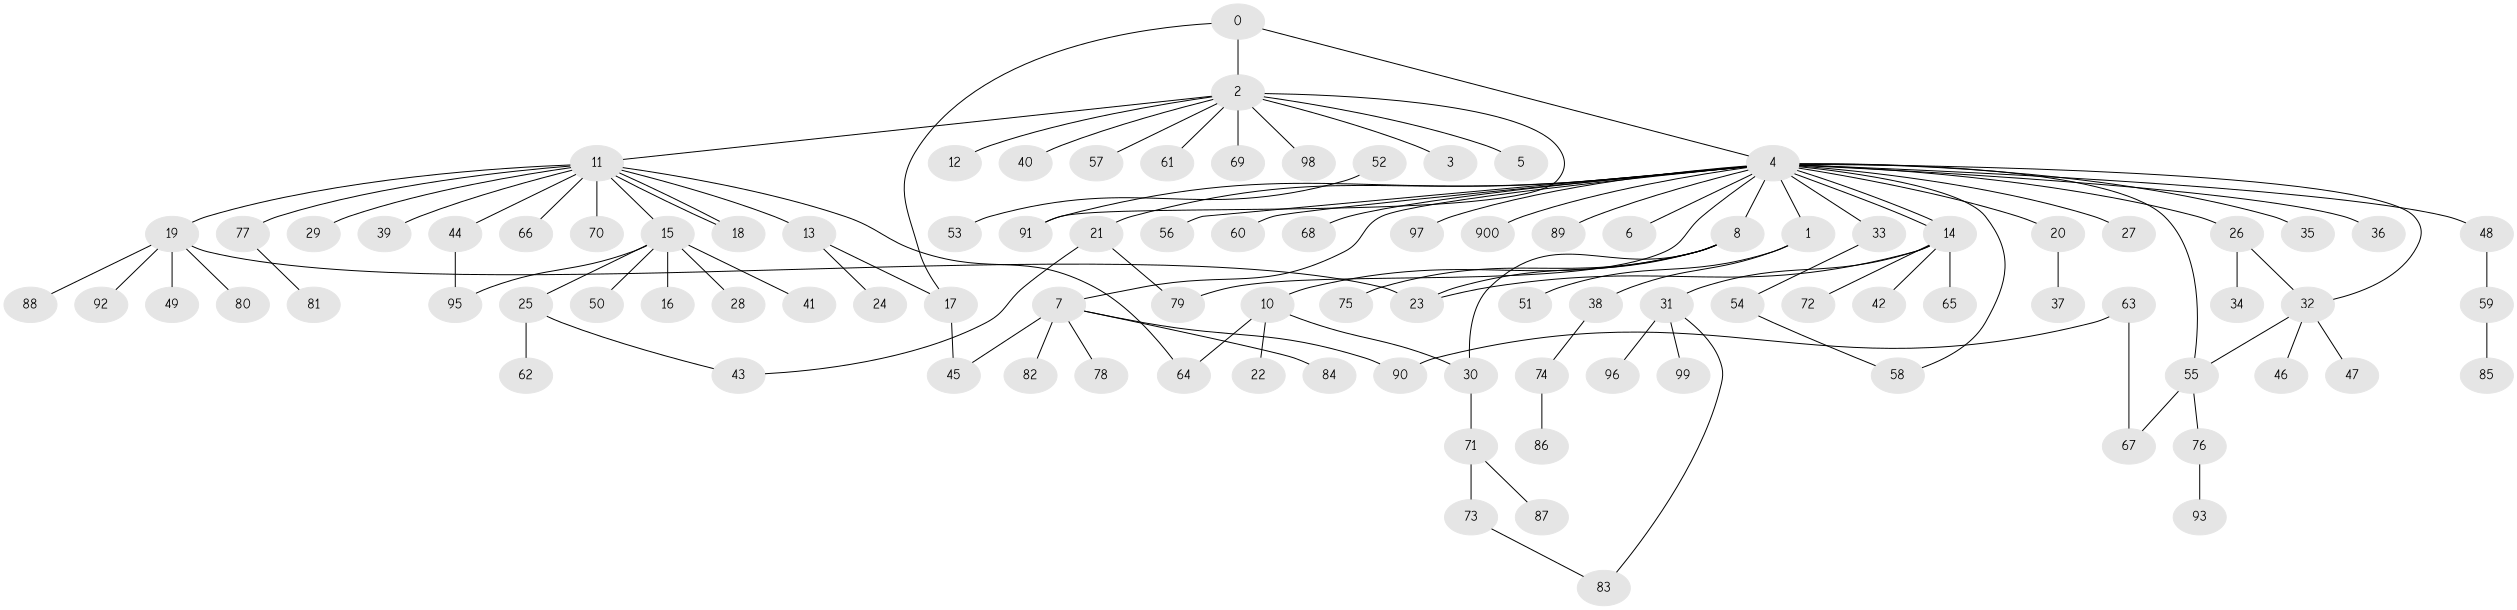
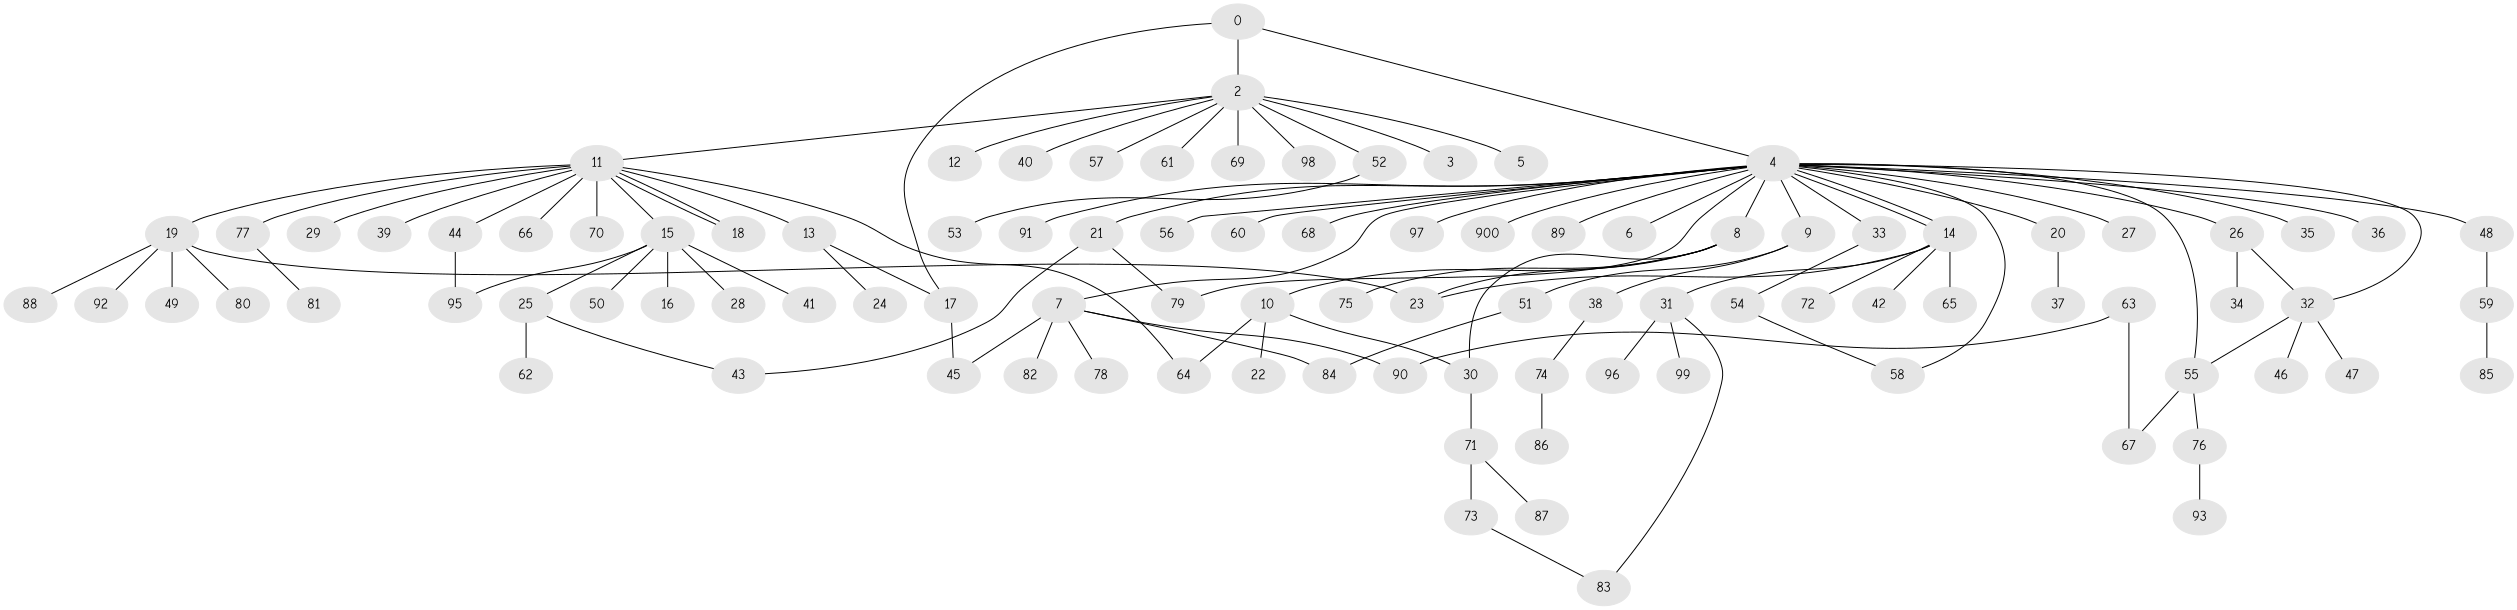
(1564, 164) -> (1309, 128)
(1808, 234) -> (1808, 234)
none -> (1425, 336)
